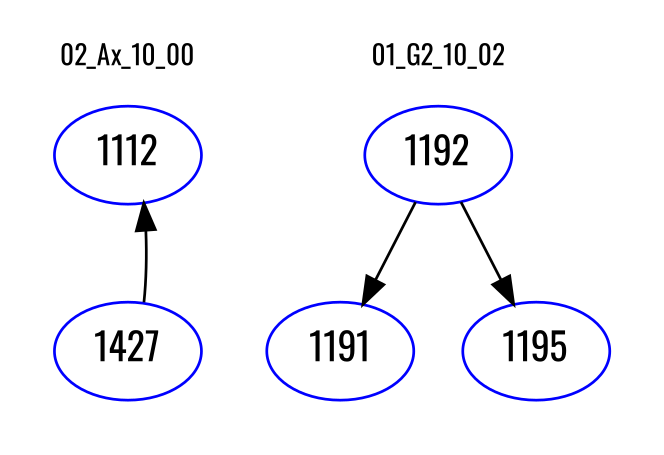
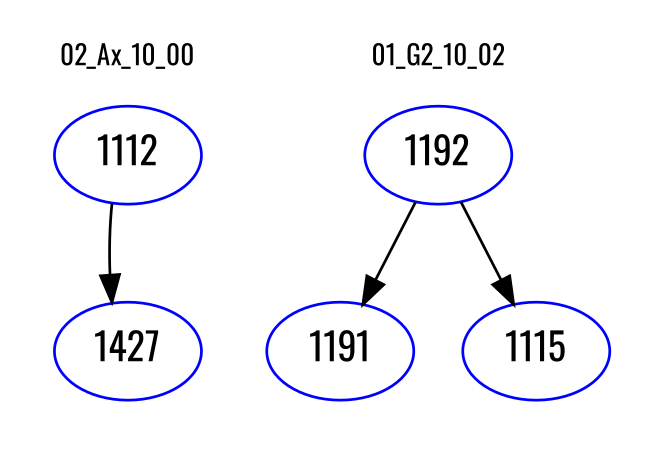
(146, 267) -> (110, 239)
(536, 351) -> (536, 351)
